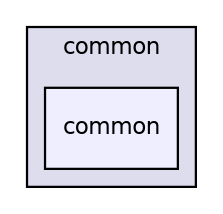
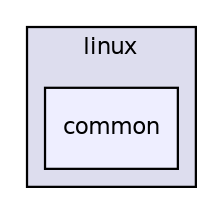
(111, 48) -> (111, 48)
